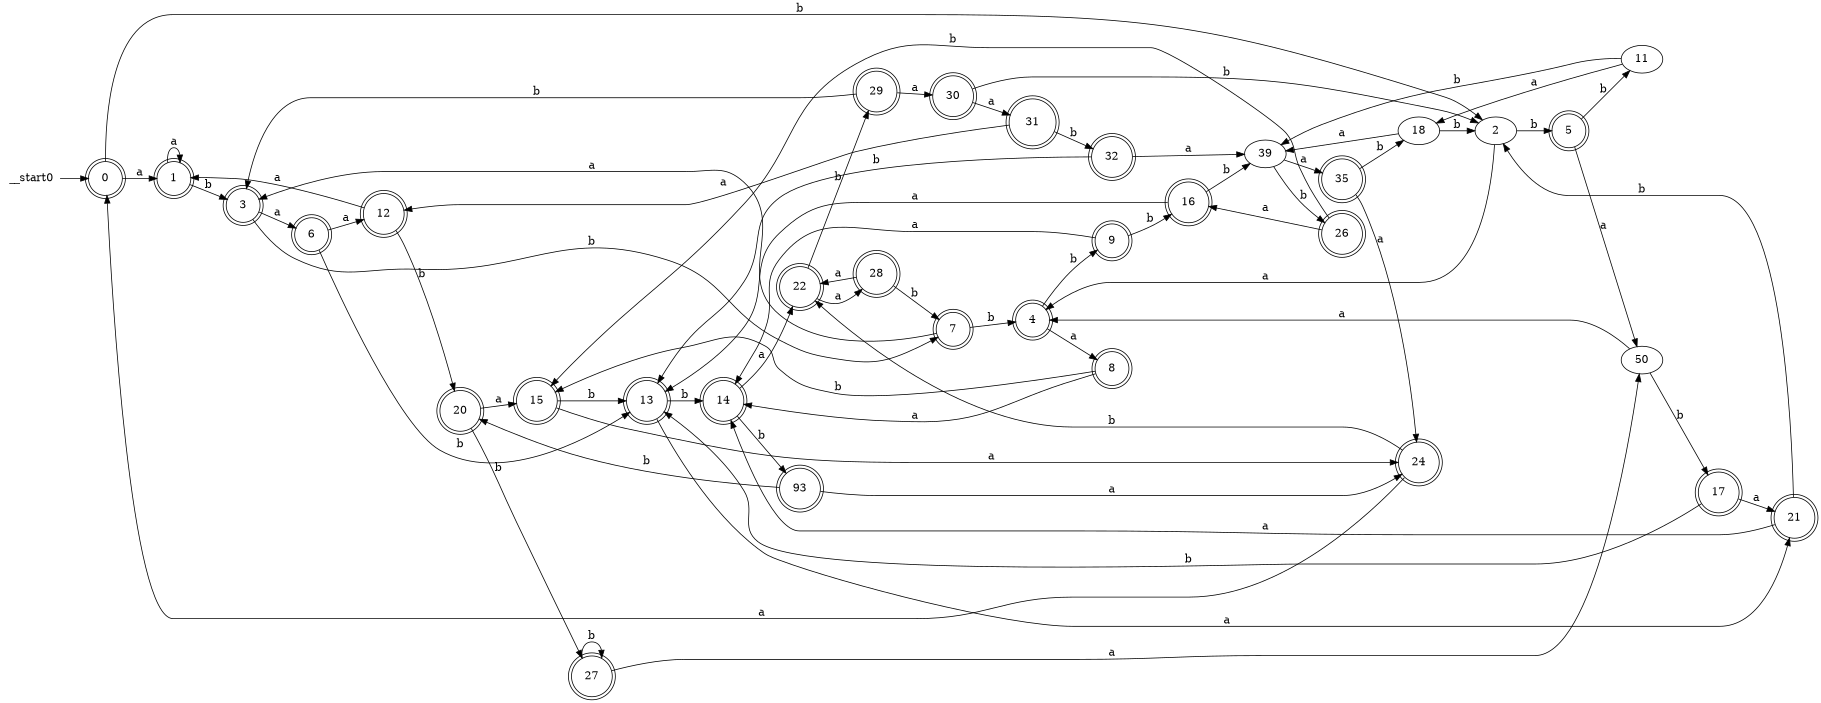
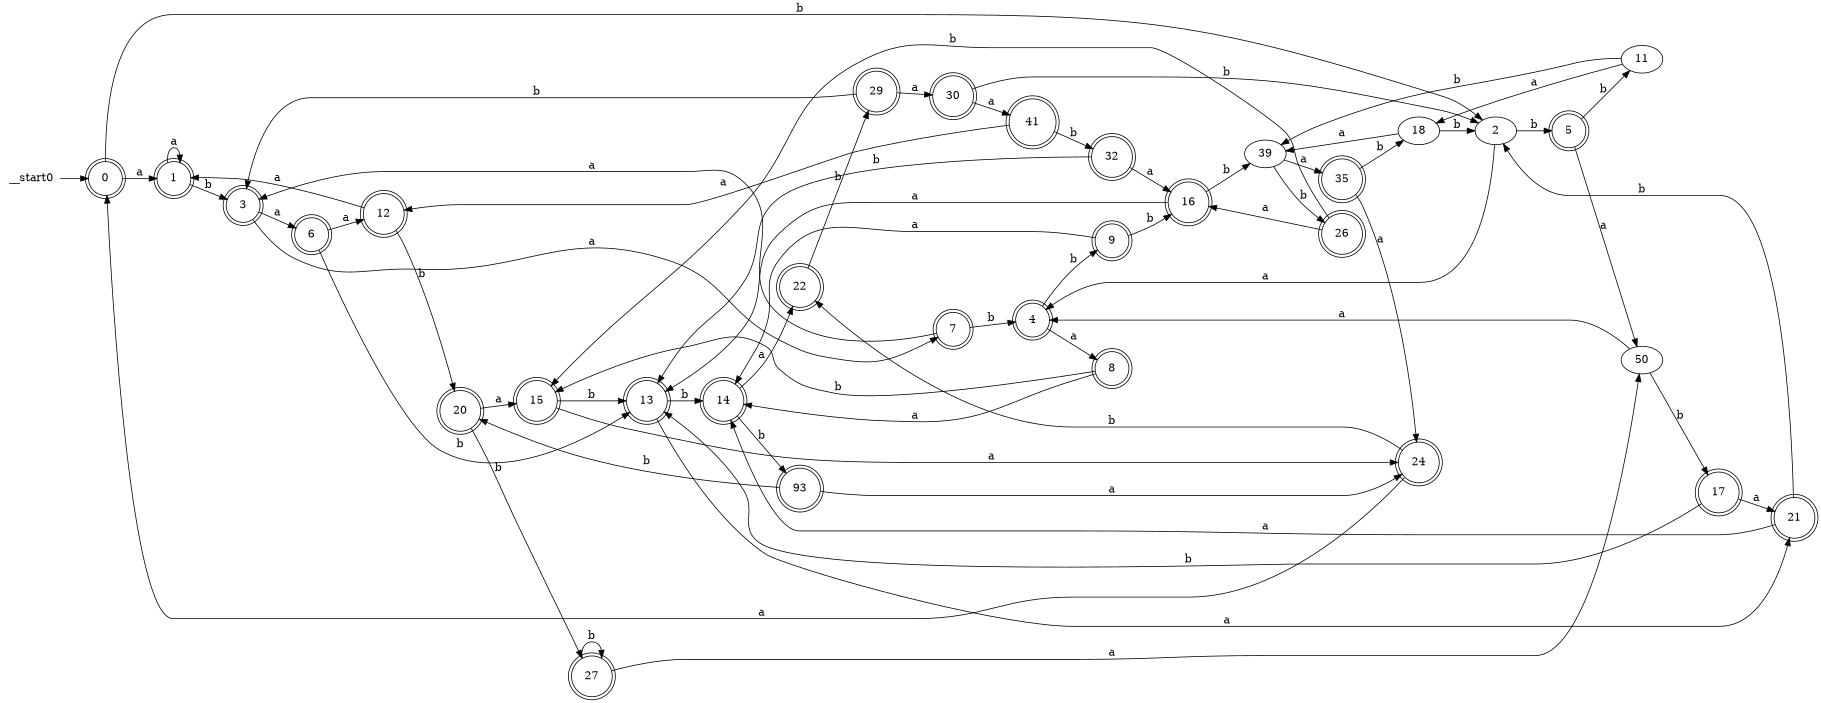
(1033, 122) -> (1033, 122)
(1185, 156) -> (1147, 178)
(592, 242) -> (592, 242)
(877, 274) -> none
